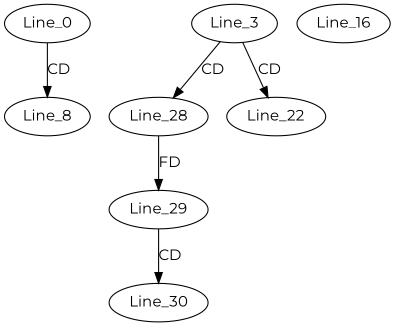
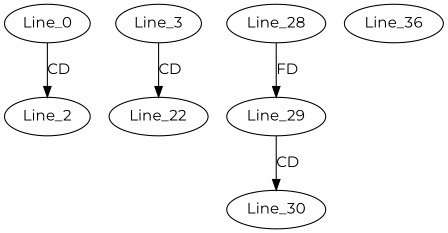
(344, 24) -> (394, 24)
(200, 66) -> none
(47, 117) -> (47, 117)
